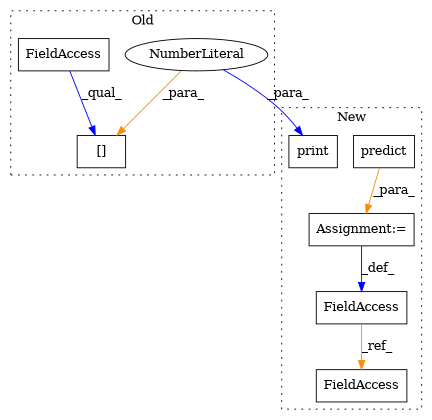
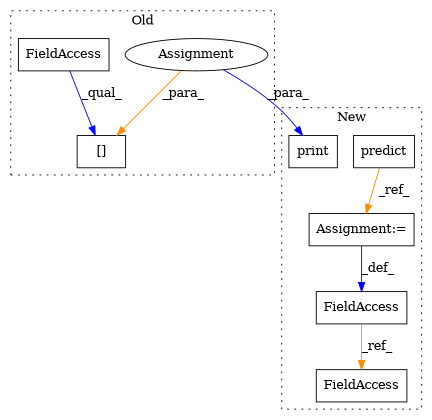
(196, 55) -> (196, 55)
(394, 191) -> (394, 191)
